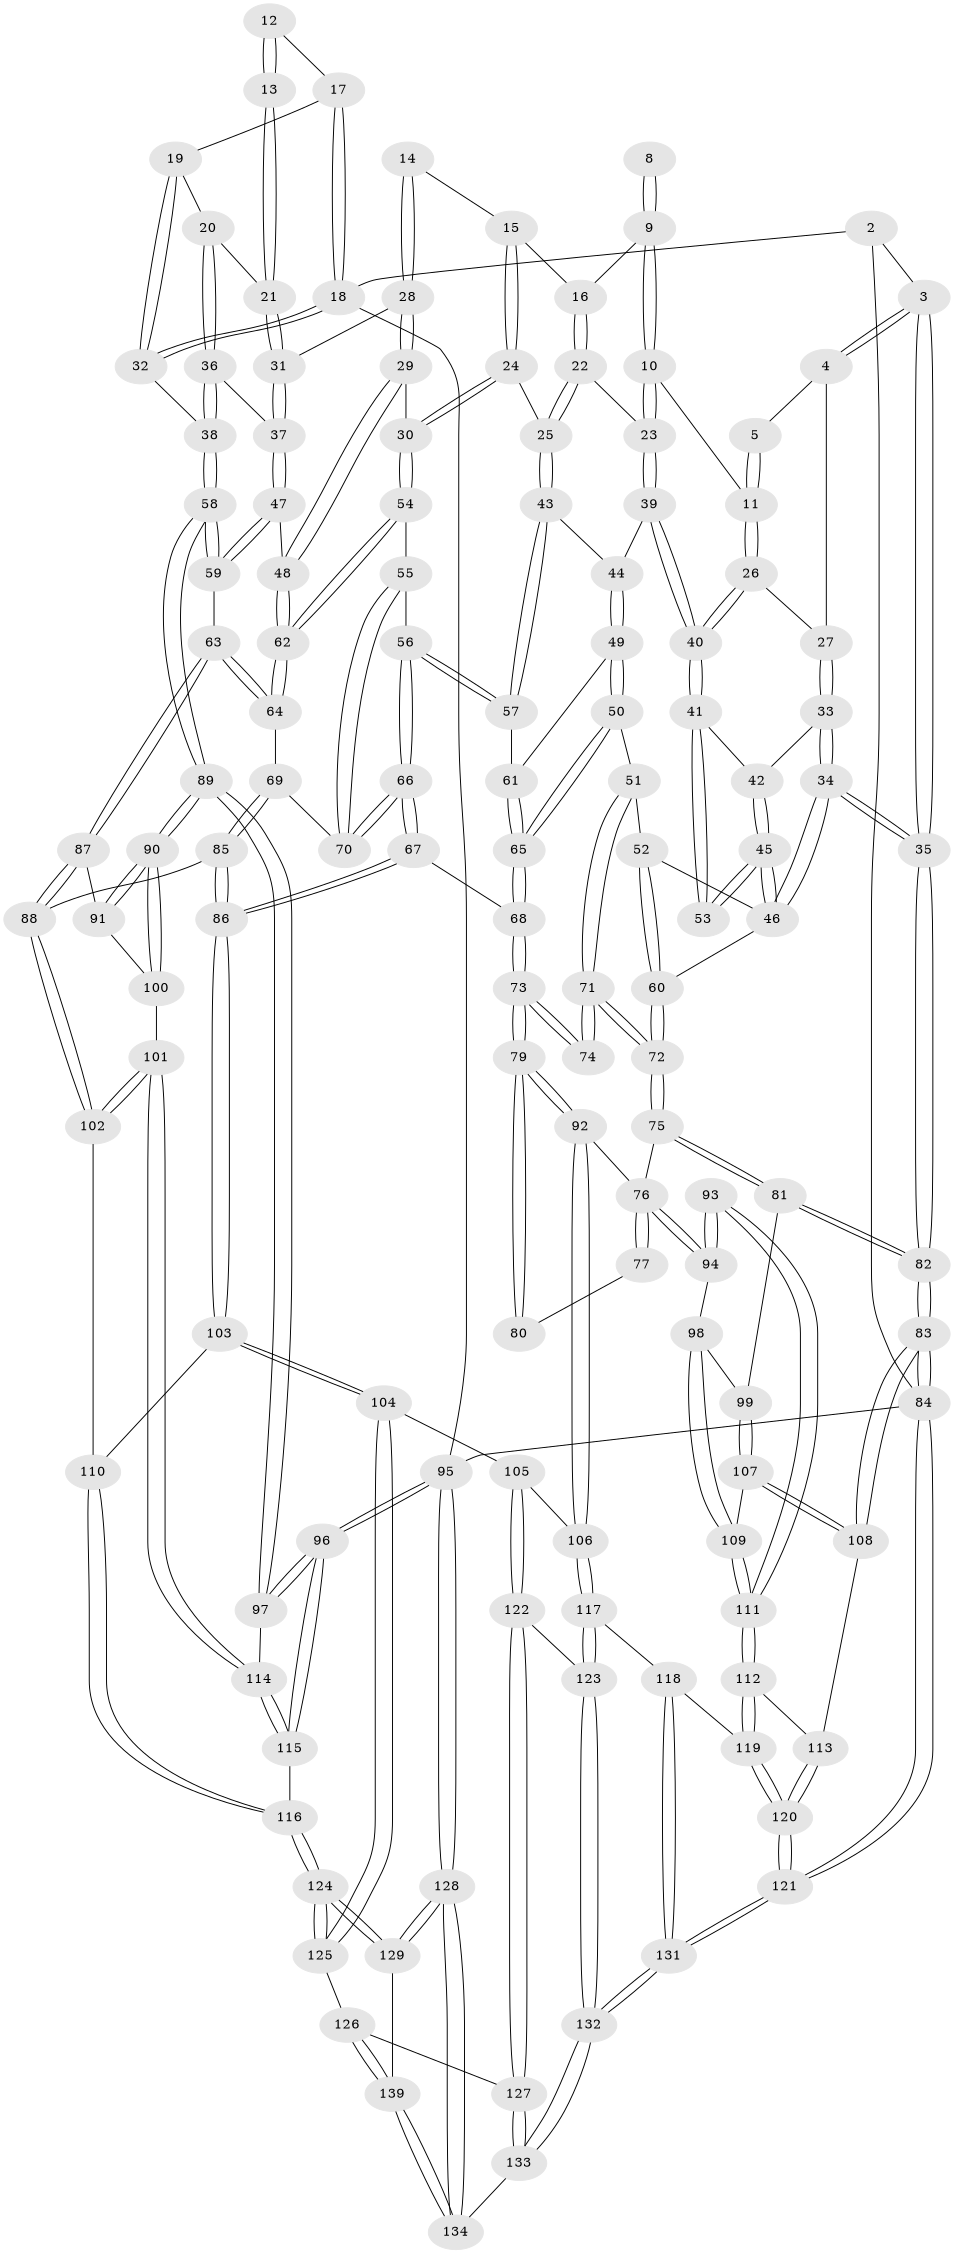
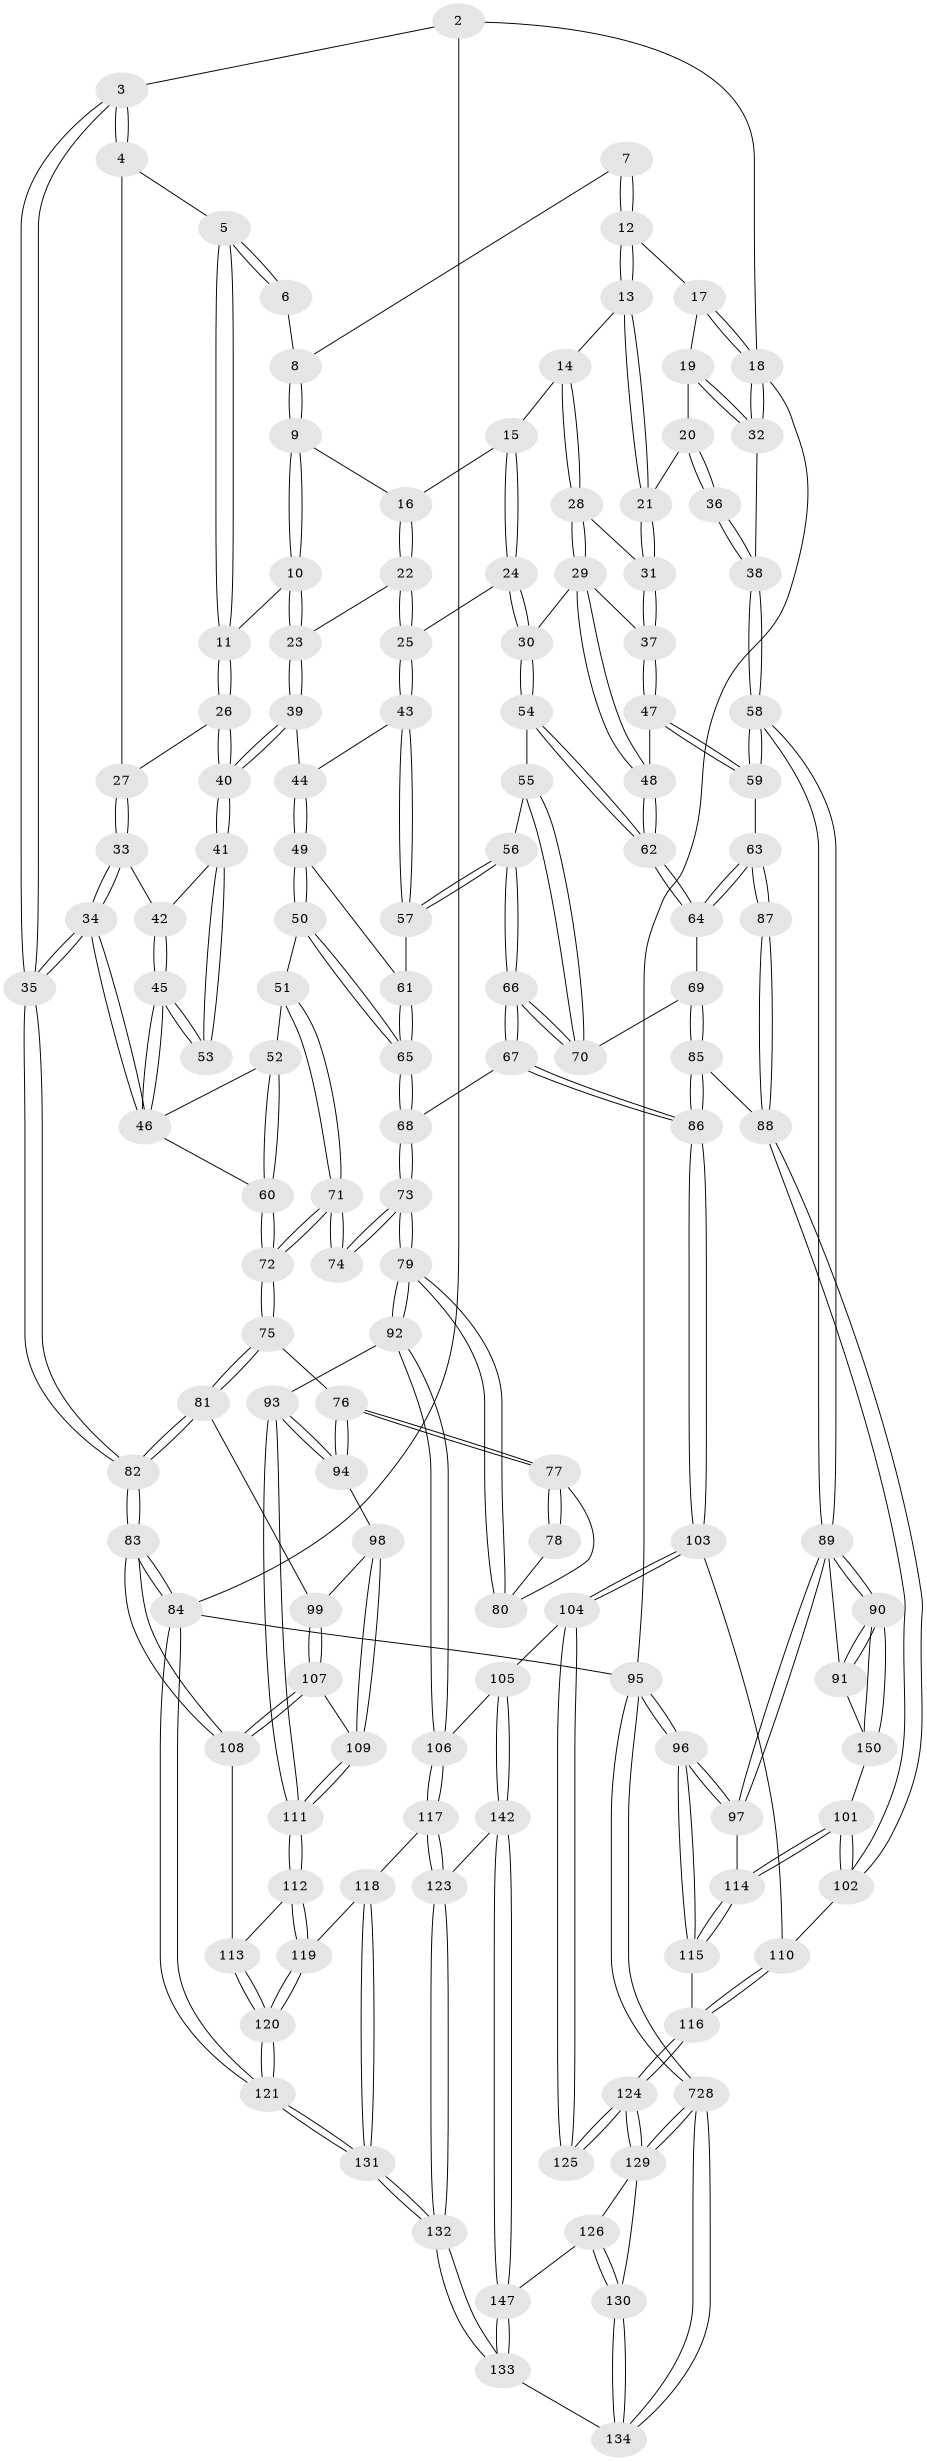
none -> (627, 159)
none -> (286, 298)
none -> (596, 332)
(245, 401) -> (615, 608)
(91, 885) -> (834, 1610)
(156, 989) -> (870, 1749)
(611, 1161) -> (334, 1369)
none -> (555, 1541)
(517, 1610) -> (503, 1818)
(447, 1887) -> (702, 2094)
(334, 1990) -> (615, 2198)
(393, 2094) -> (619, 2301)
(519, 2094) -> (503, 2301)
